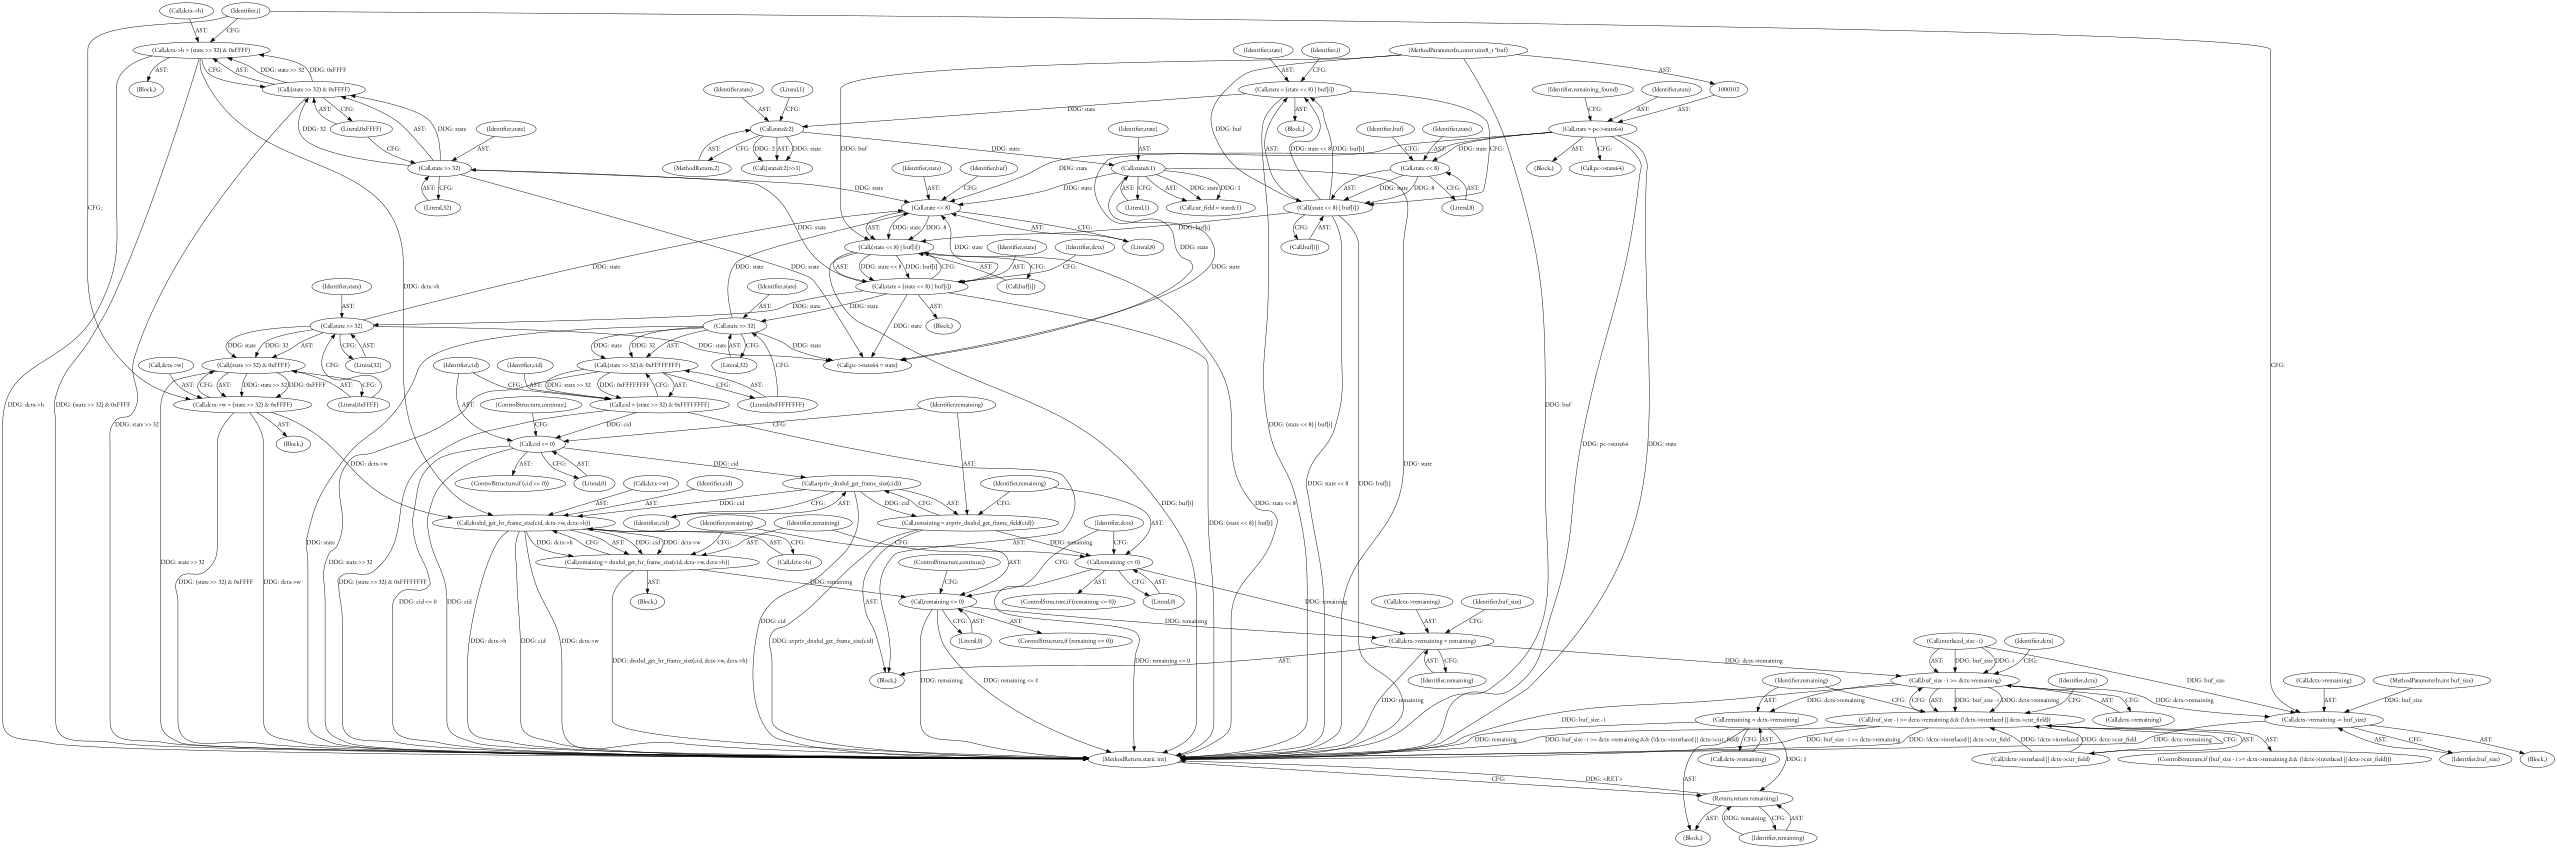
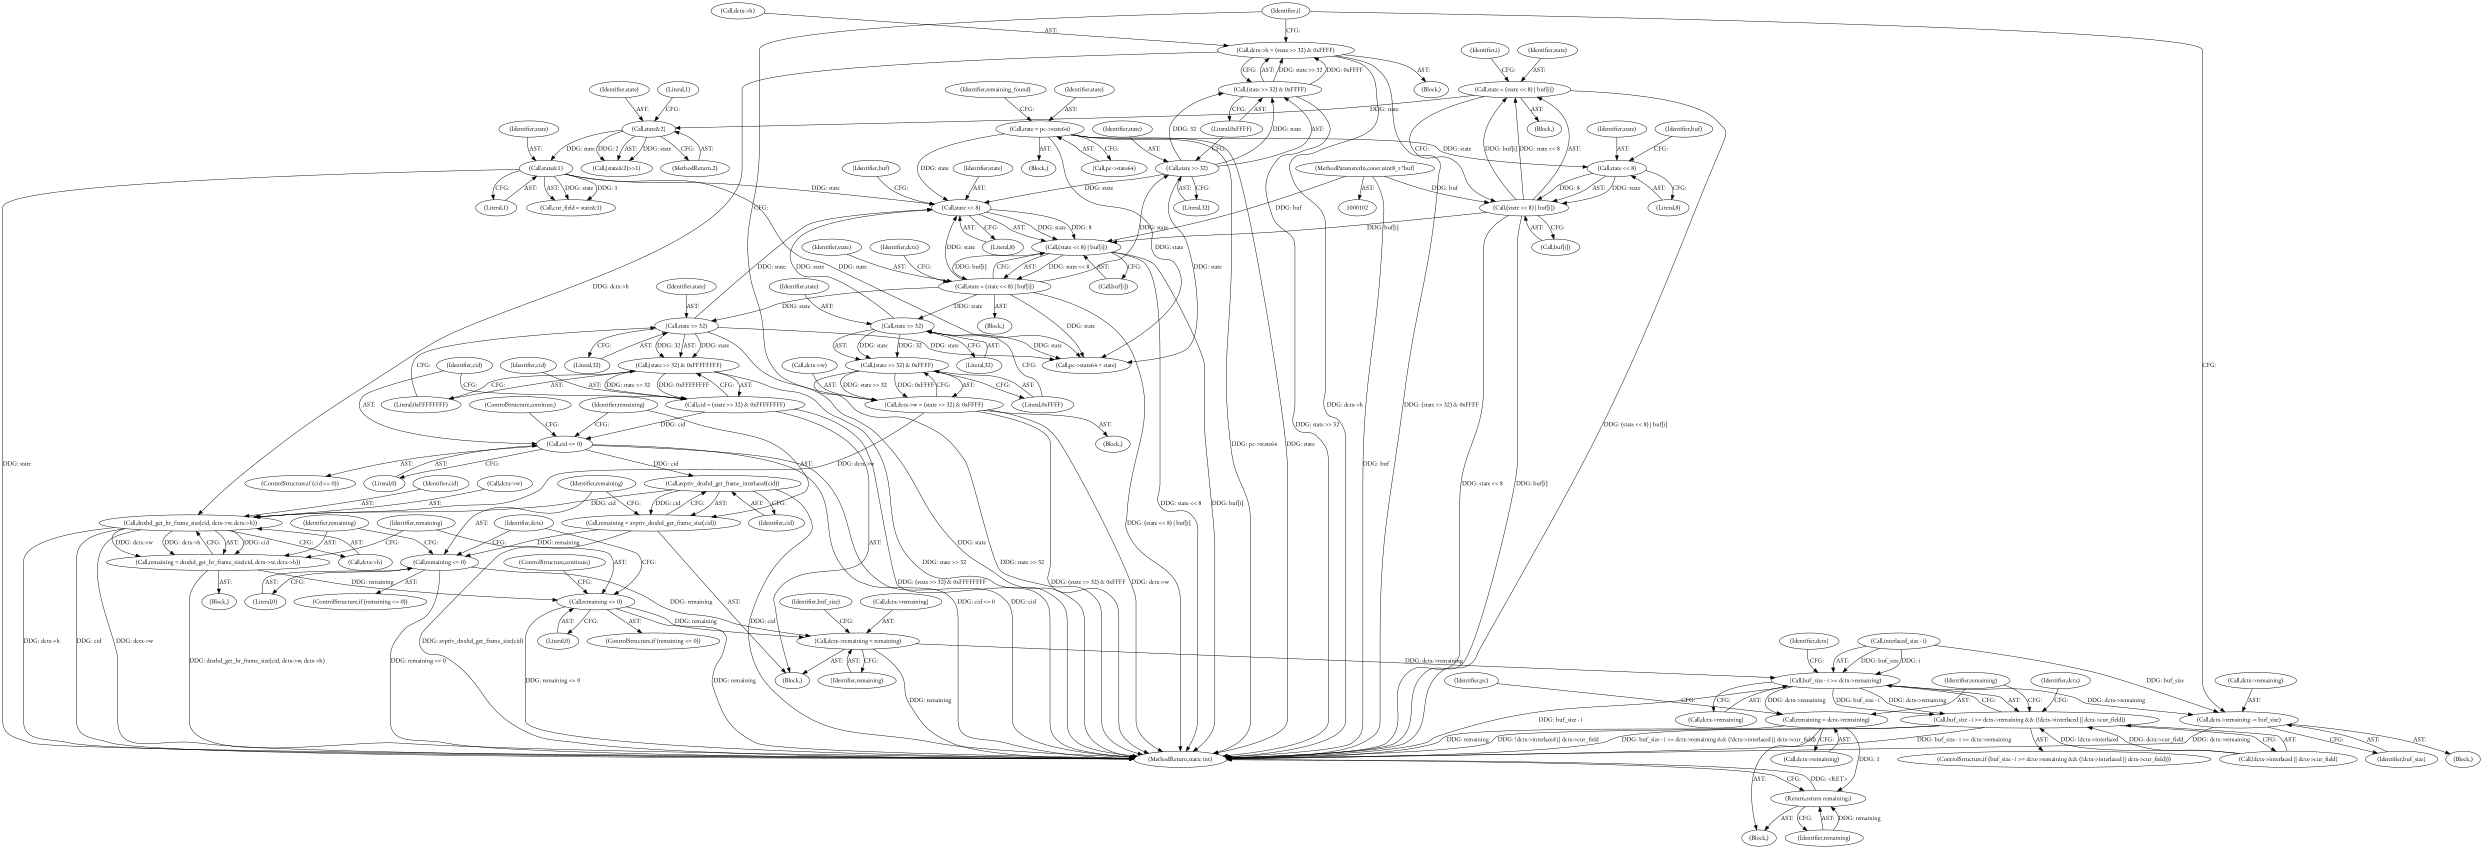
(1668, 109) -> (1080, 150)
(852, 484) -> (723, 484)
(968, 523) -> (651, 523)
none -> (1472, 681)
(2432, 681) -> none
